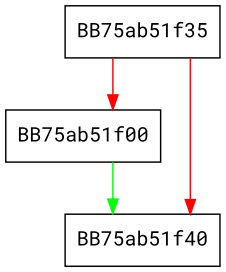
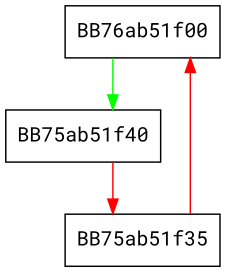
(190, 129) -> (113, 181)
(83, 136) -> (143, 32)
